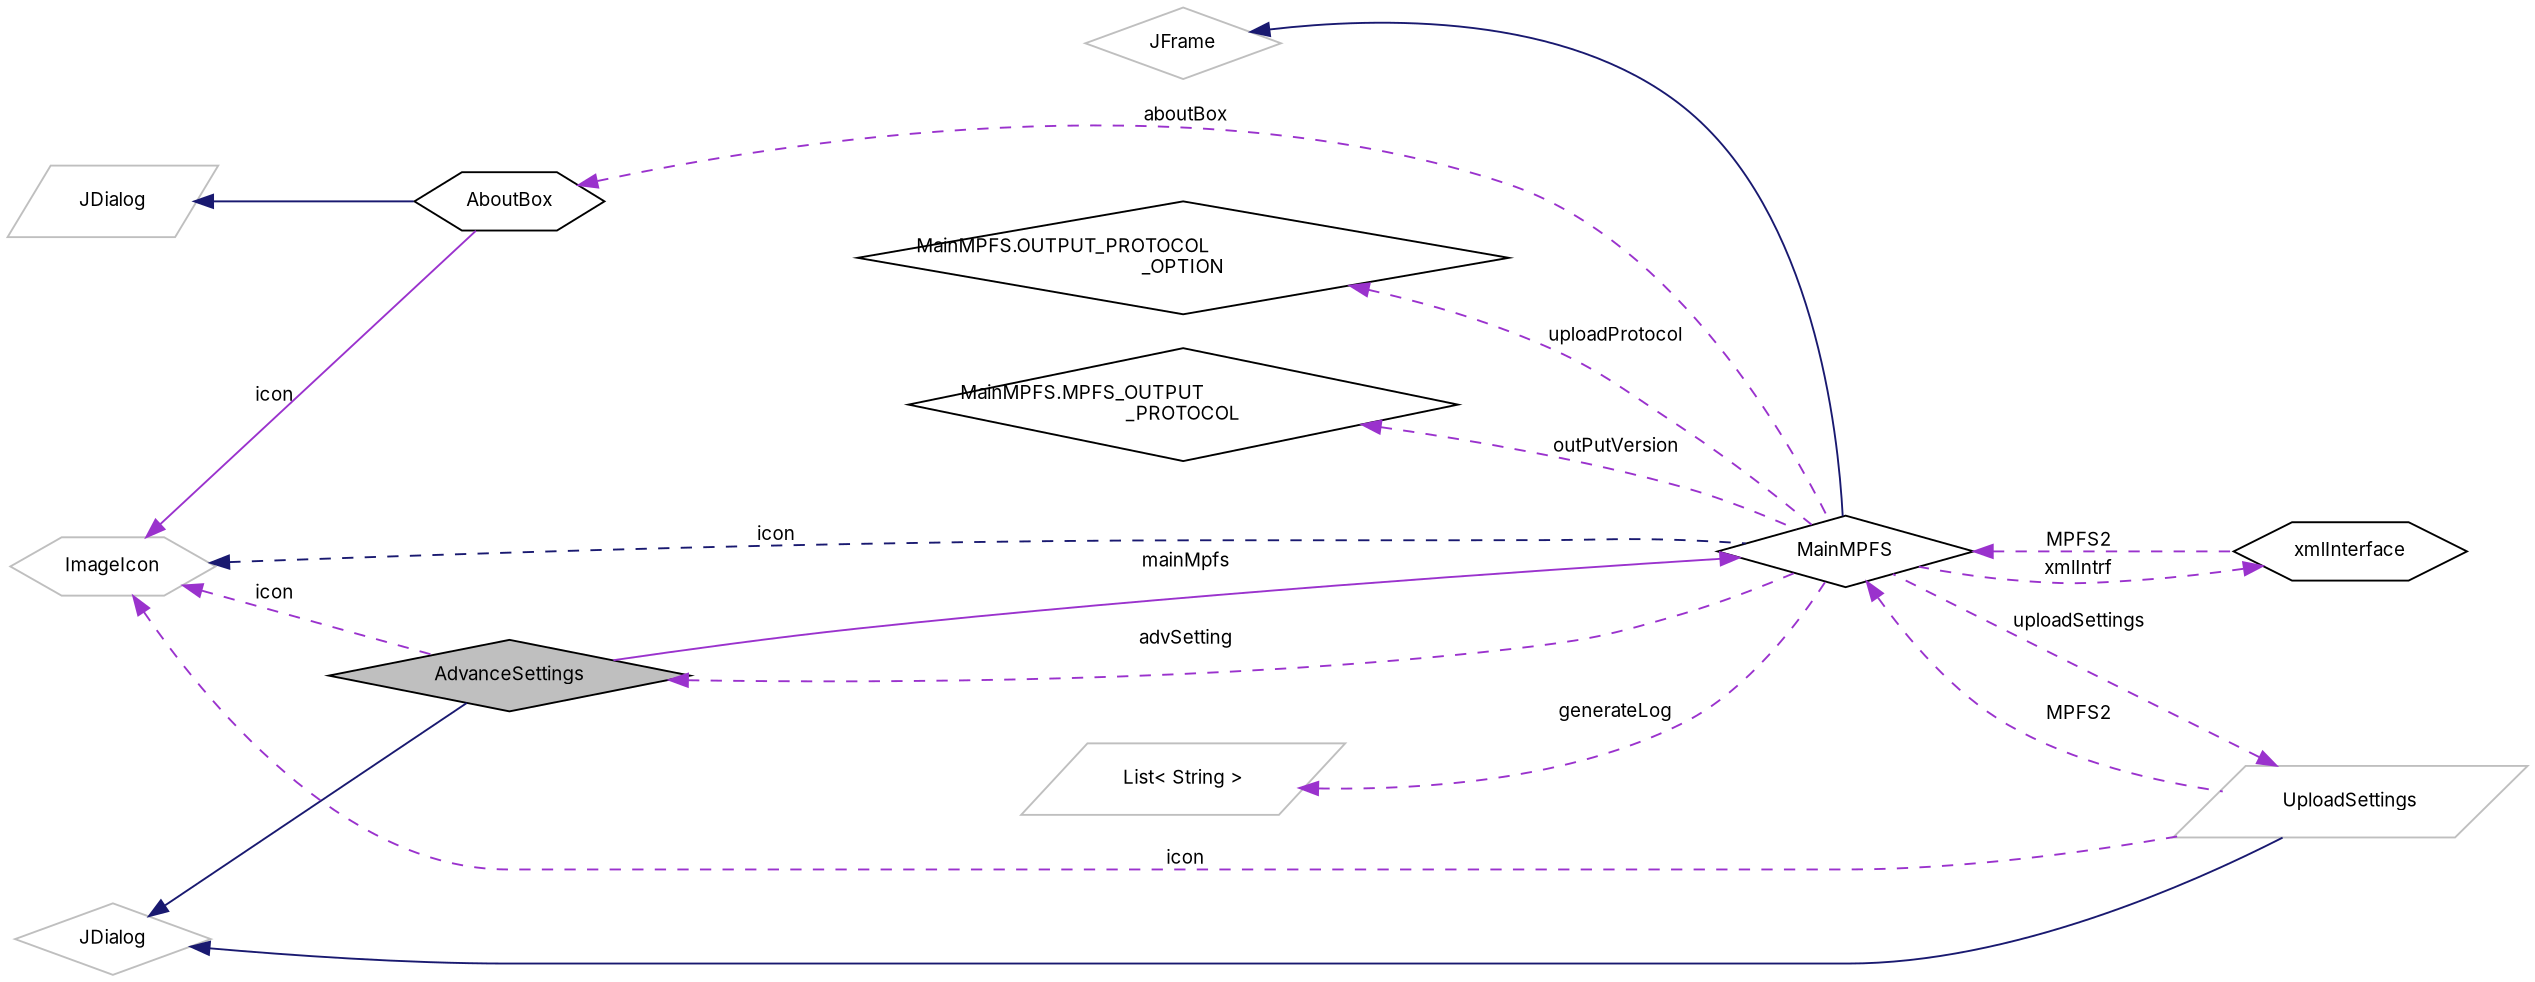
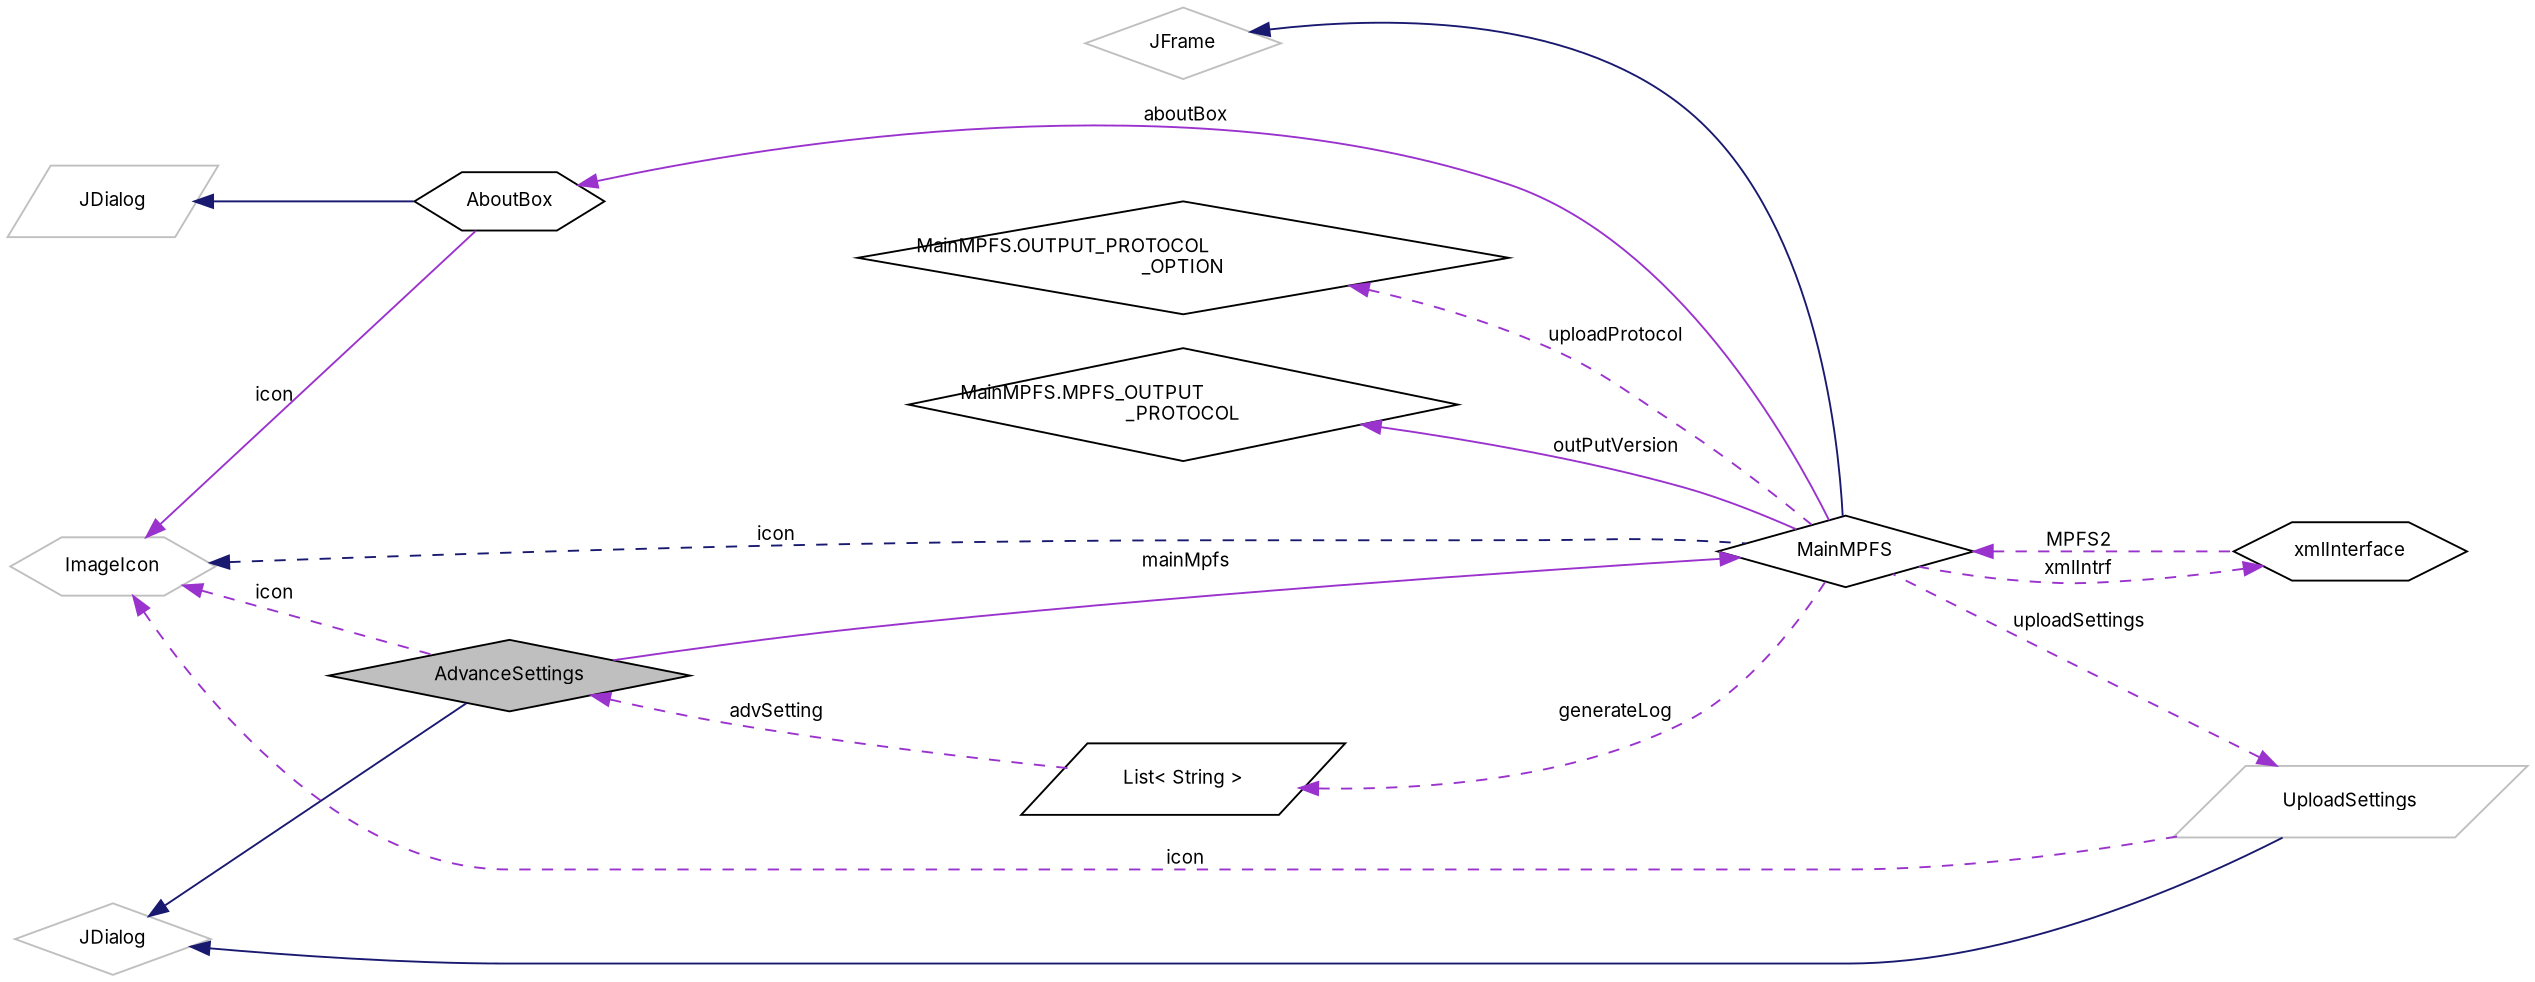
(1291, 138) -> (1291, 138)
(1592, 465) -> (1592, 465)
(1247, 671) -> (838, 740)
(2027, 735) -> none
(1183, 779) -> (1183, 779)
